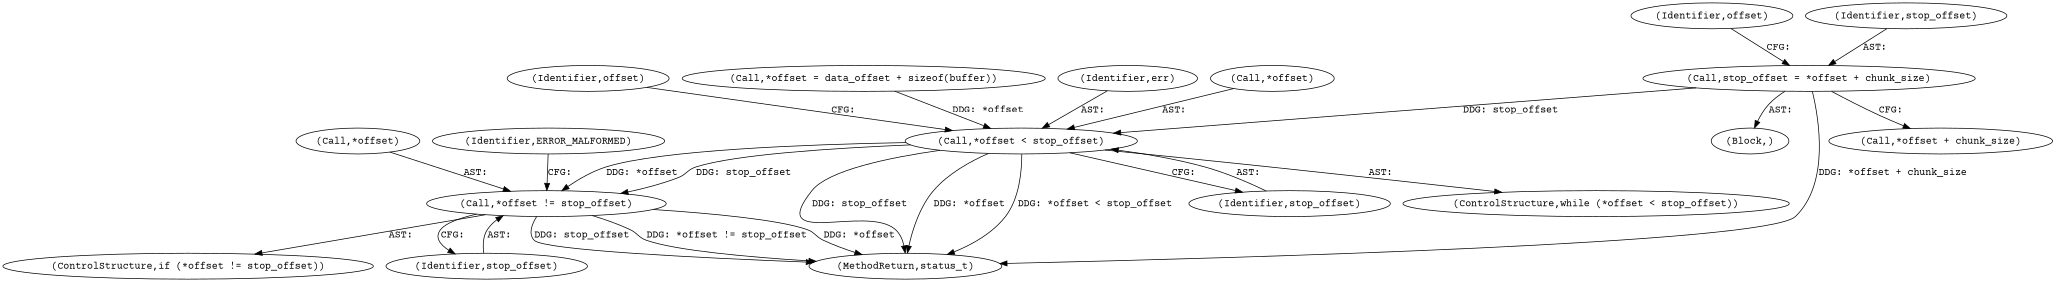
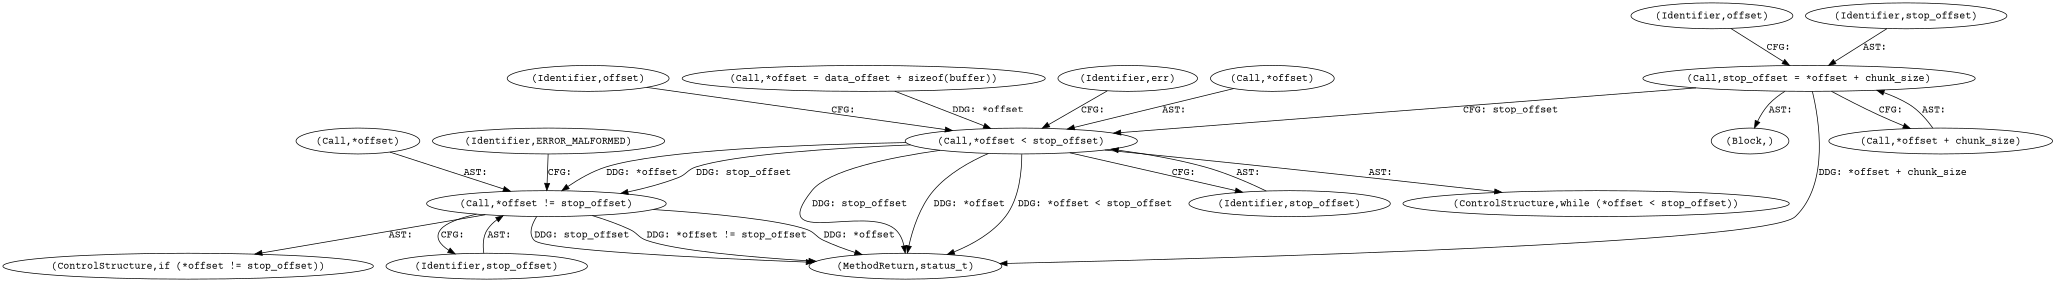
none -> (1911, 106)
(1096, 110) -> (1096, 110)
(1511, 110) -> (1511, 110)
